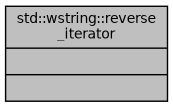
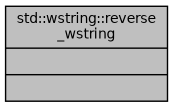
(87, 34) -> (87, 34)
